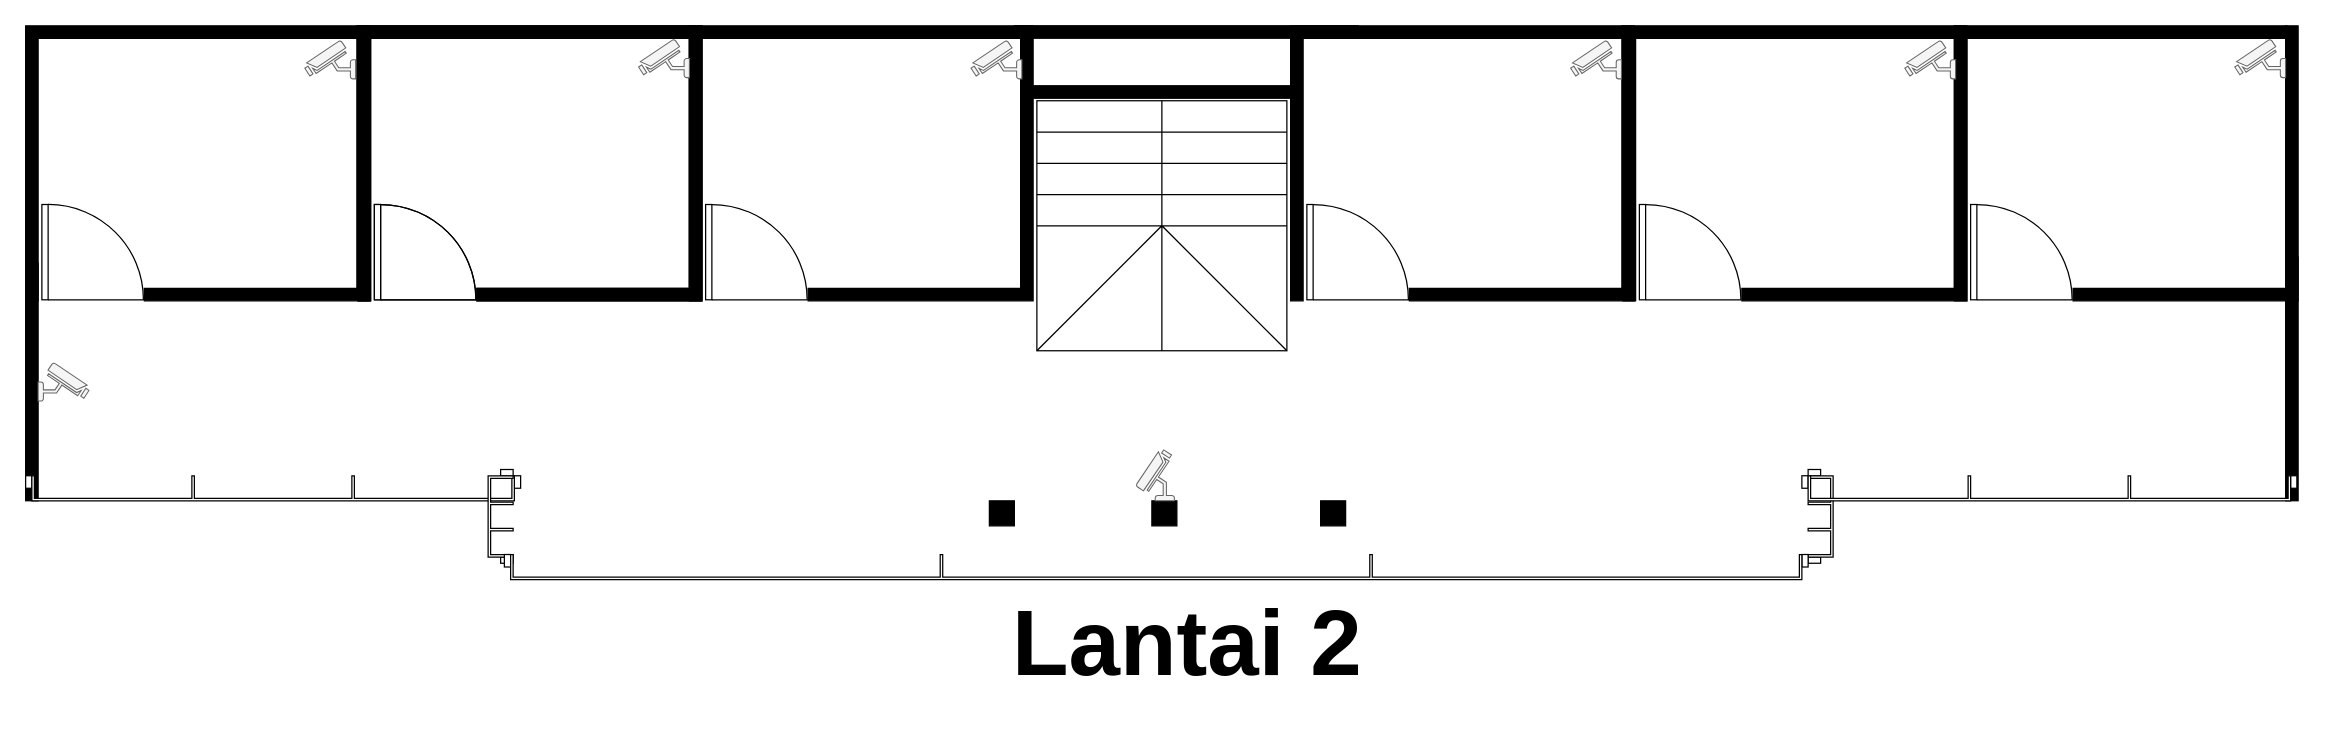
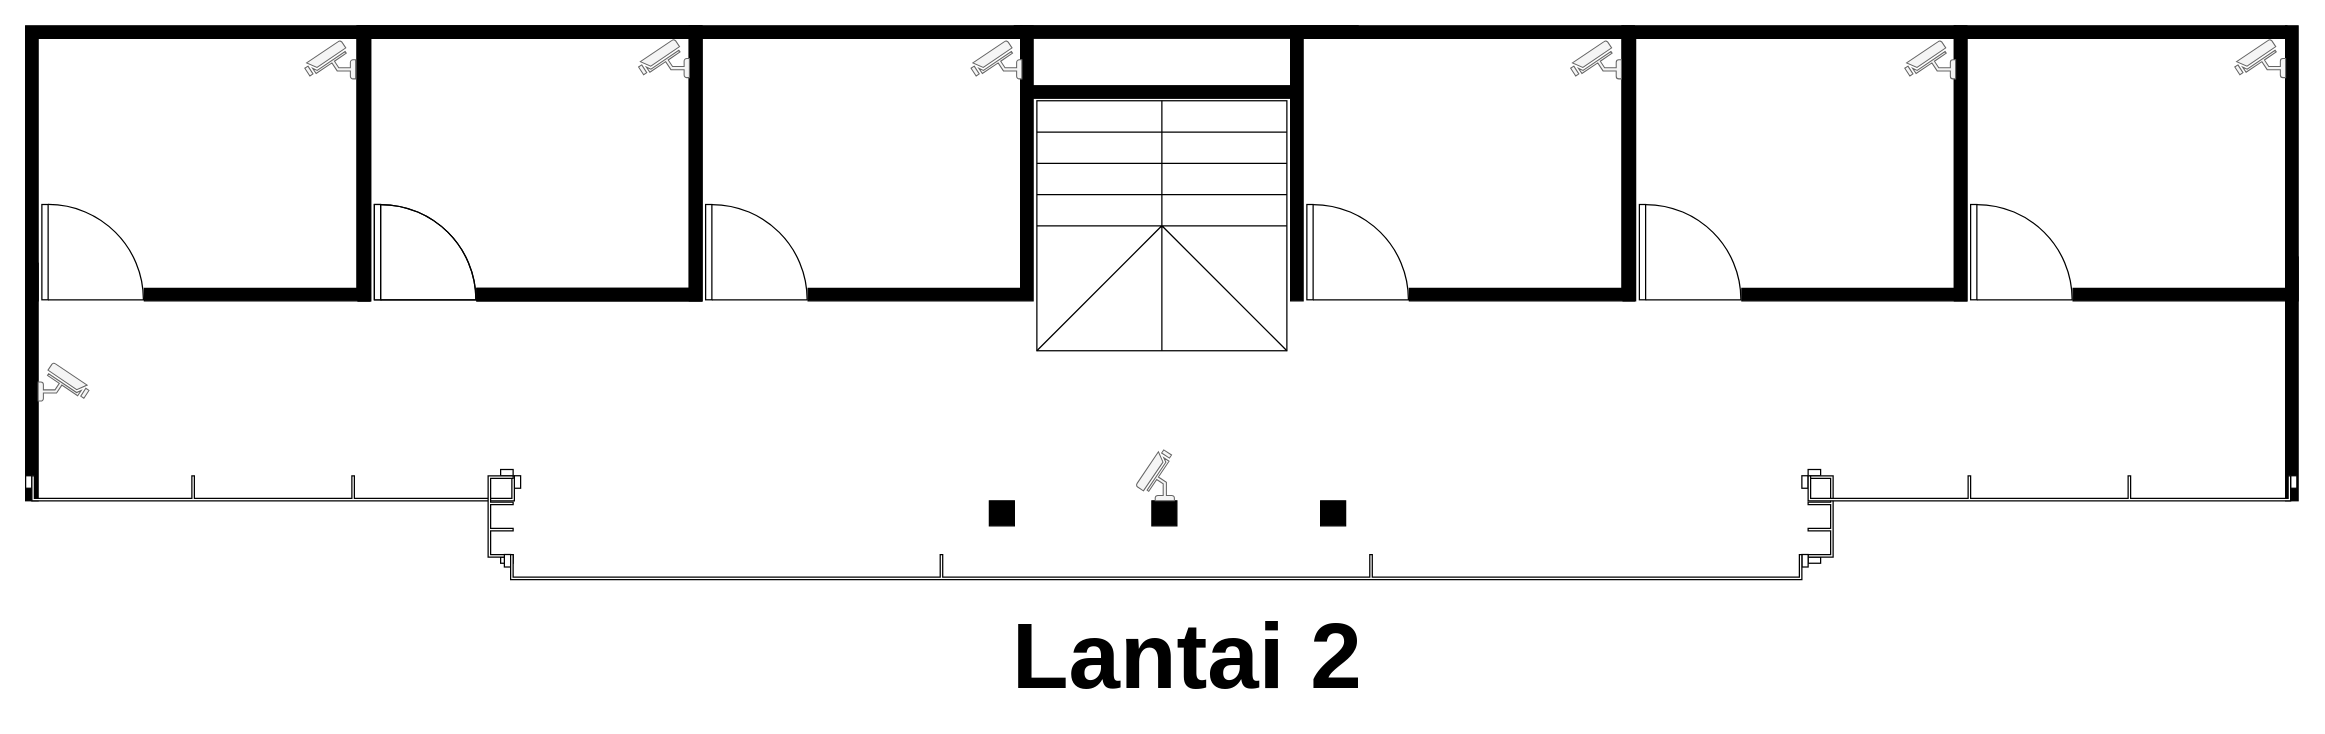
(1186, 644) -> (1186, 657)
